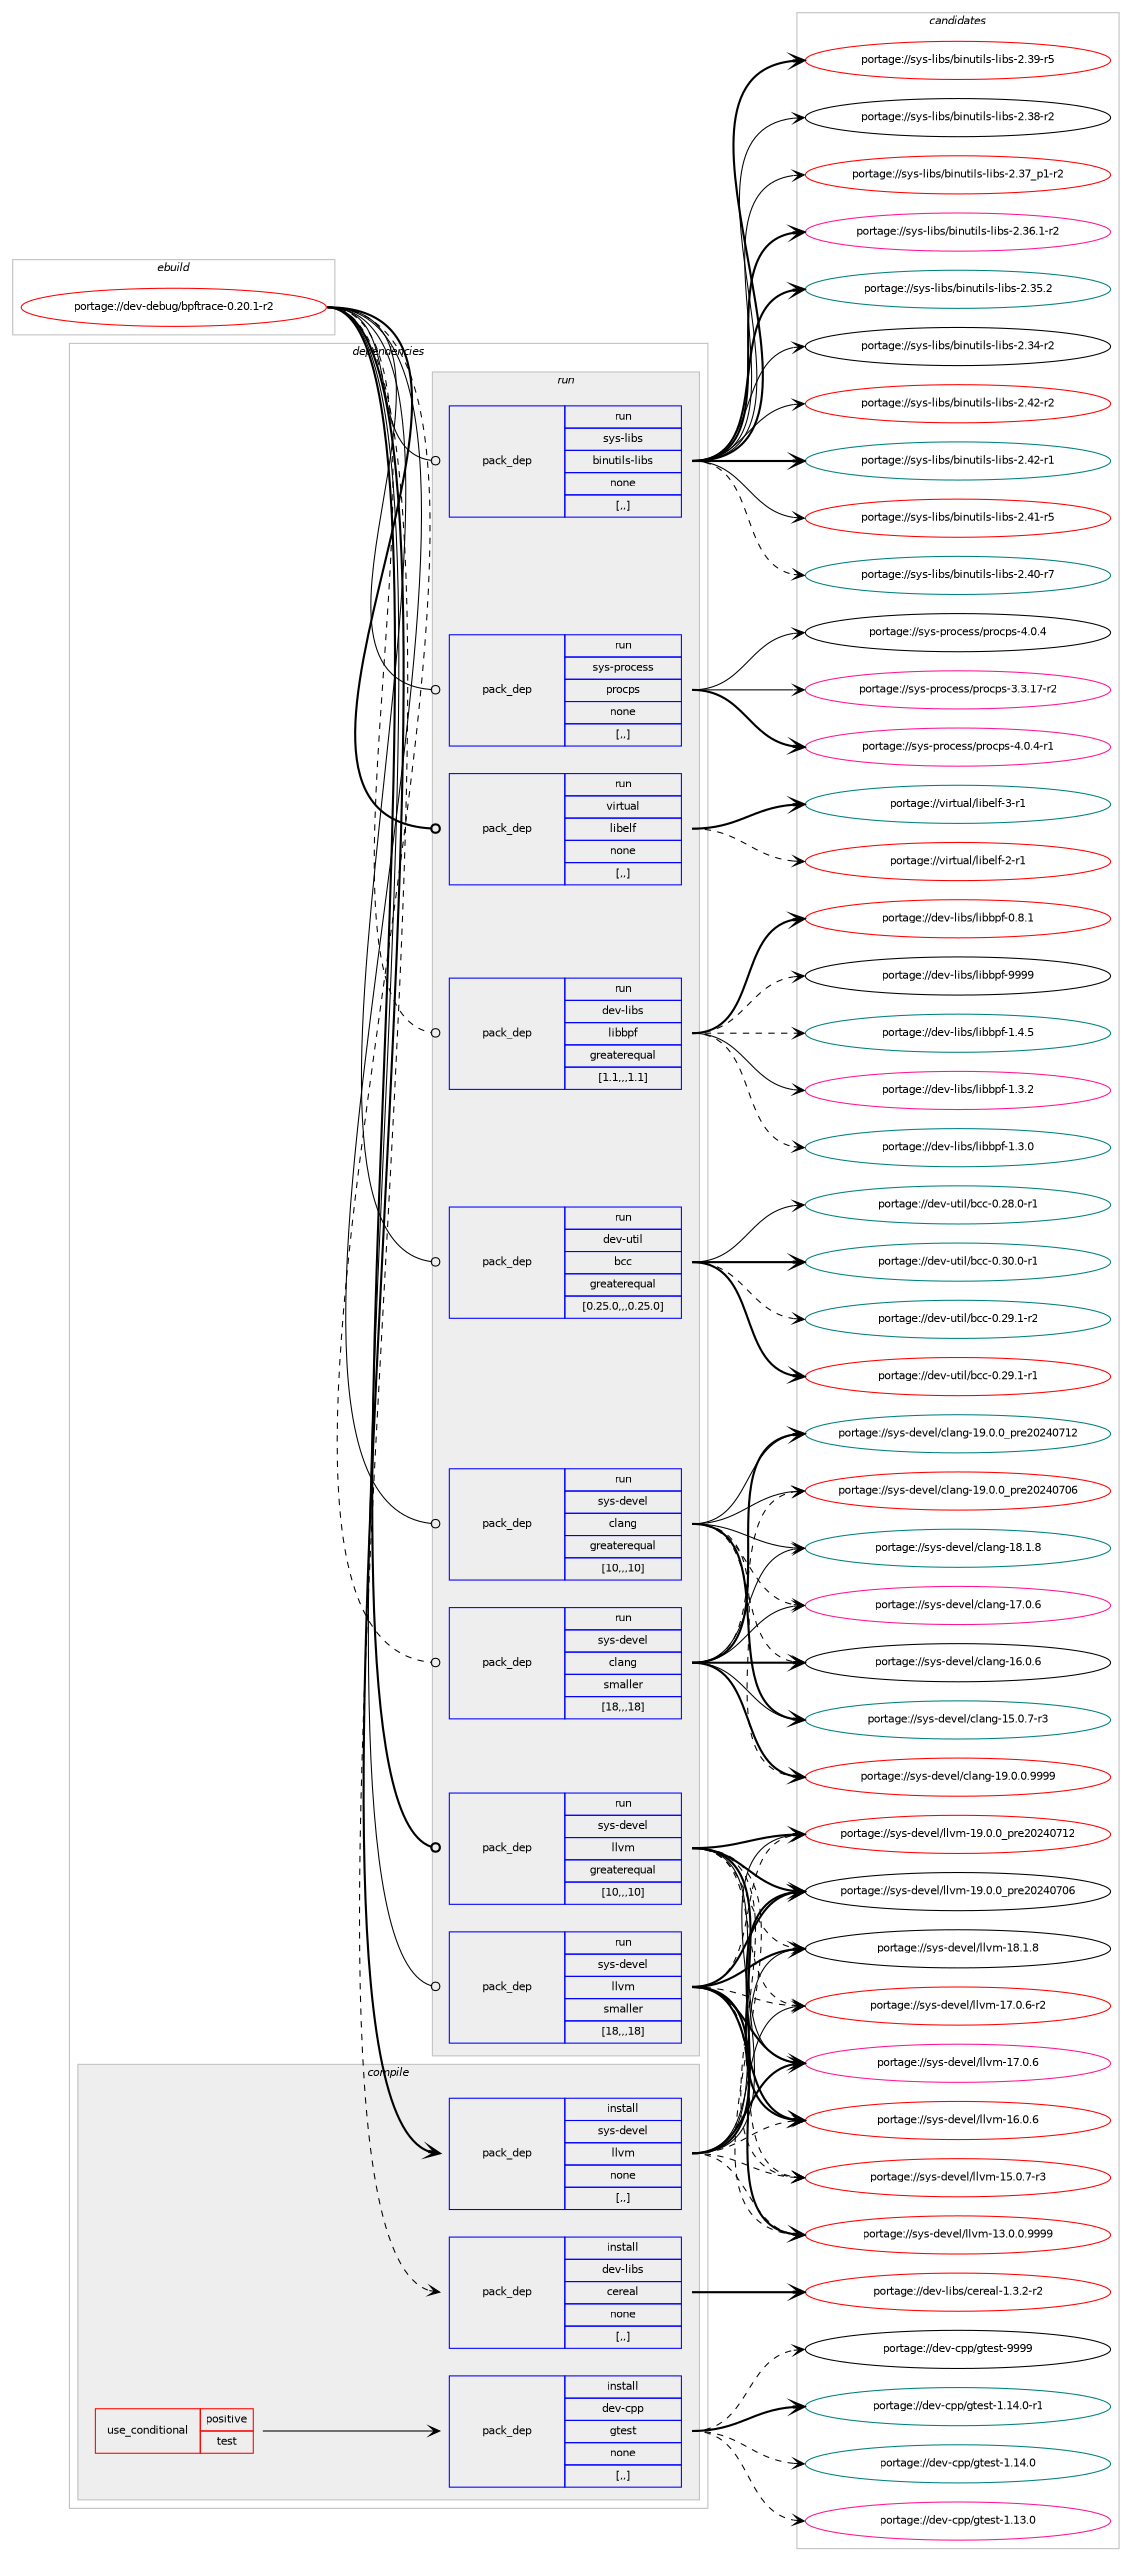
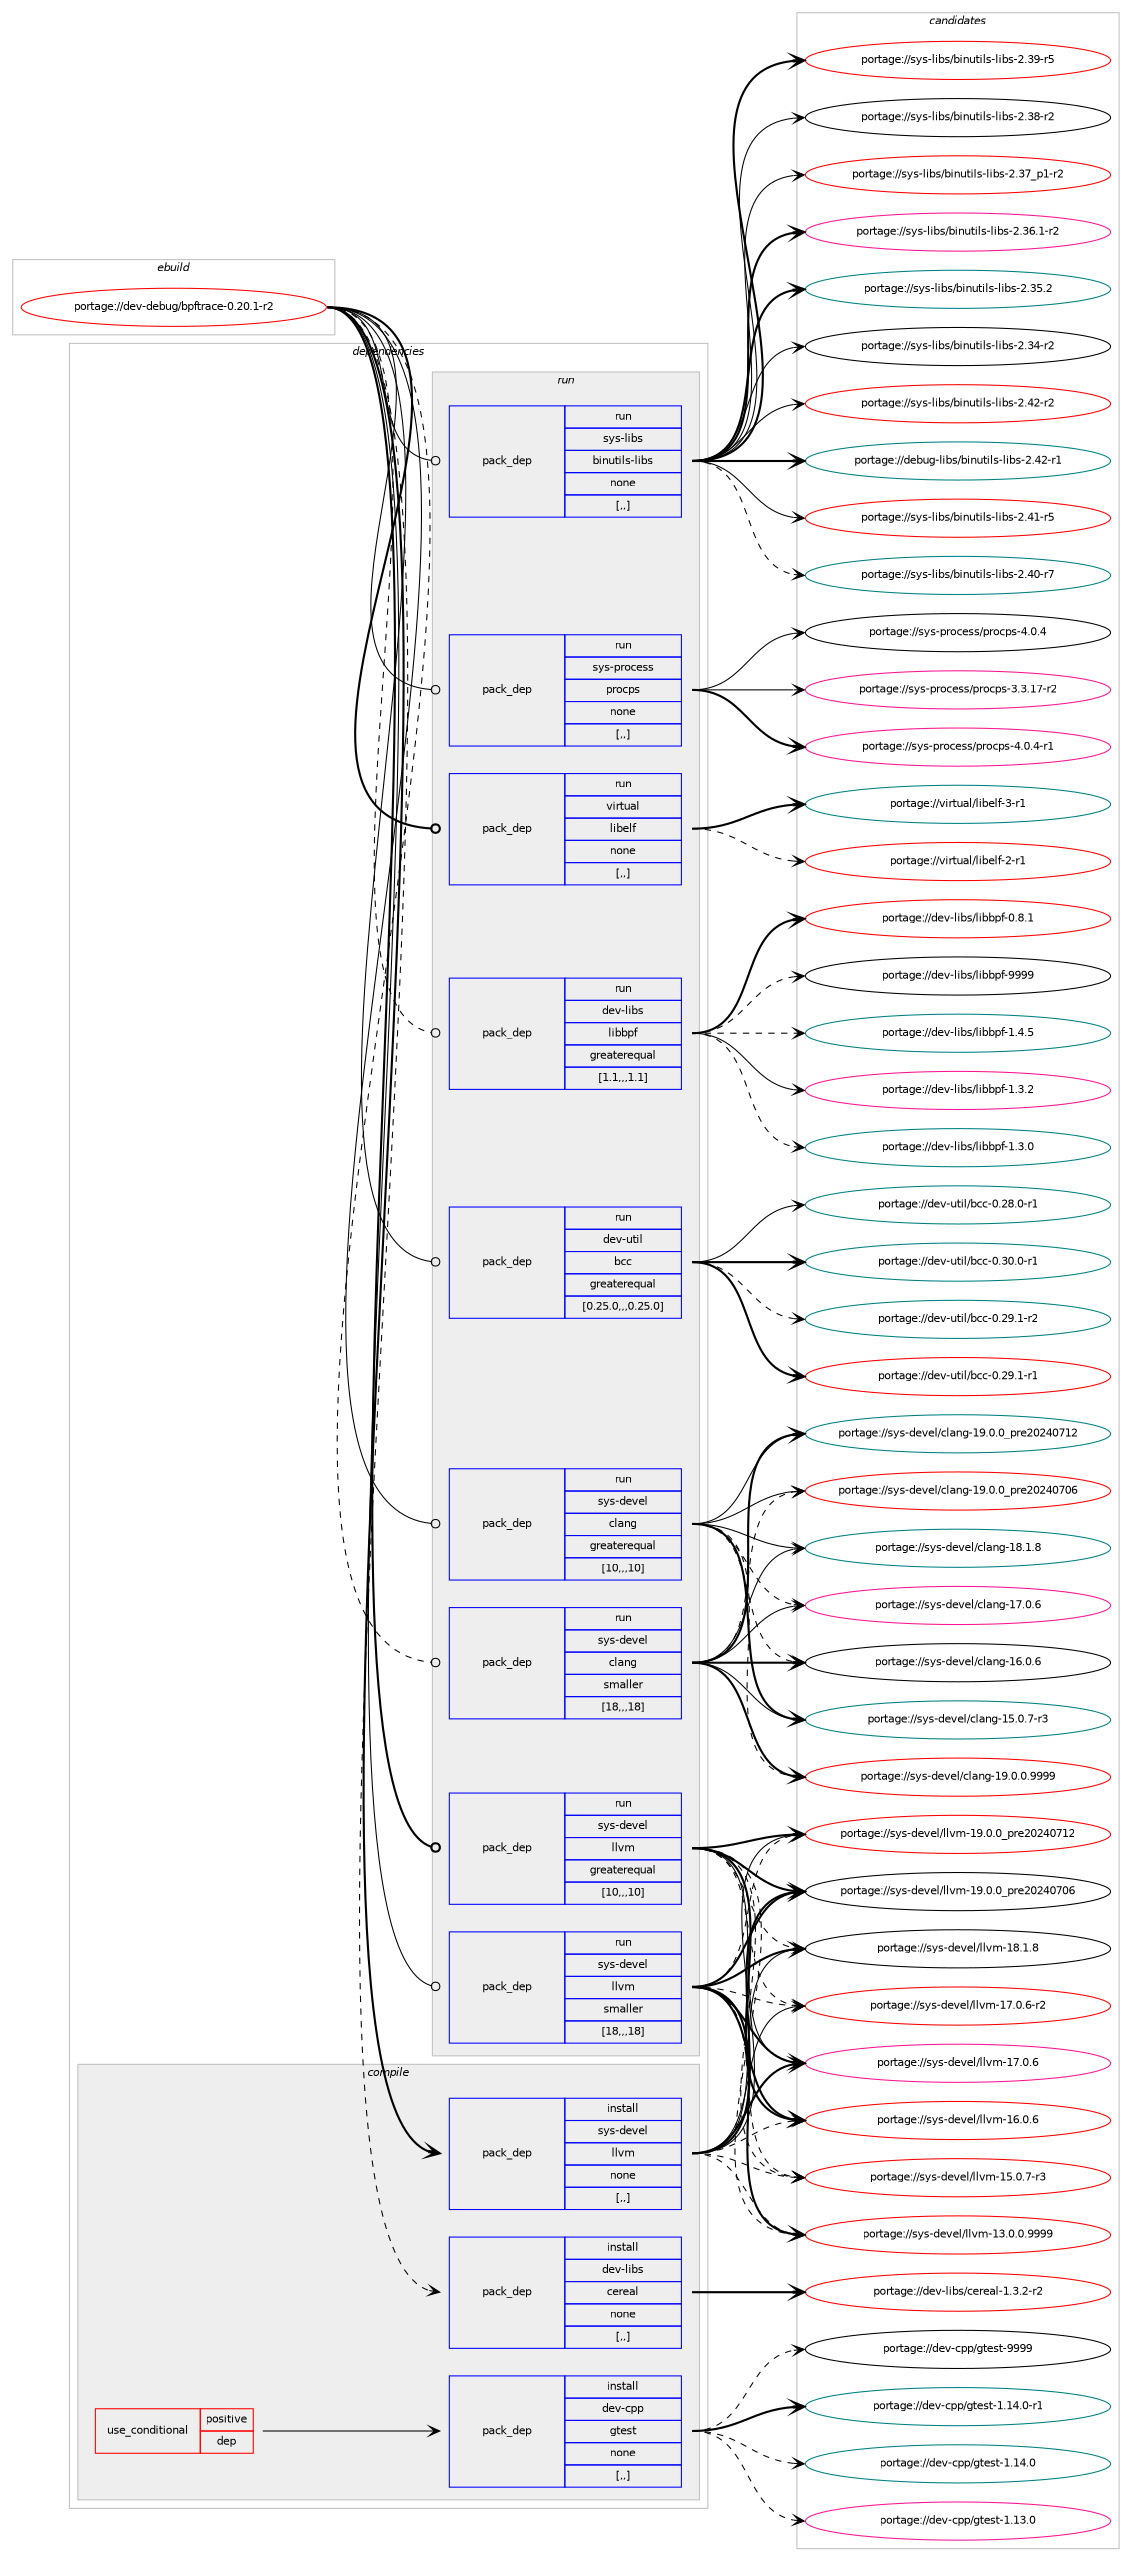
(958, 461) -> (958, 461)
(227, 2442) -> (227, 2442)
